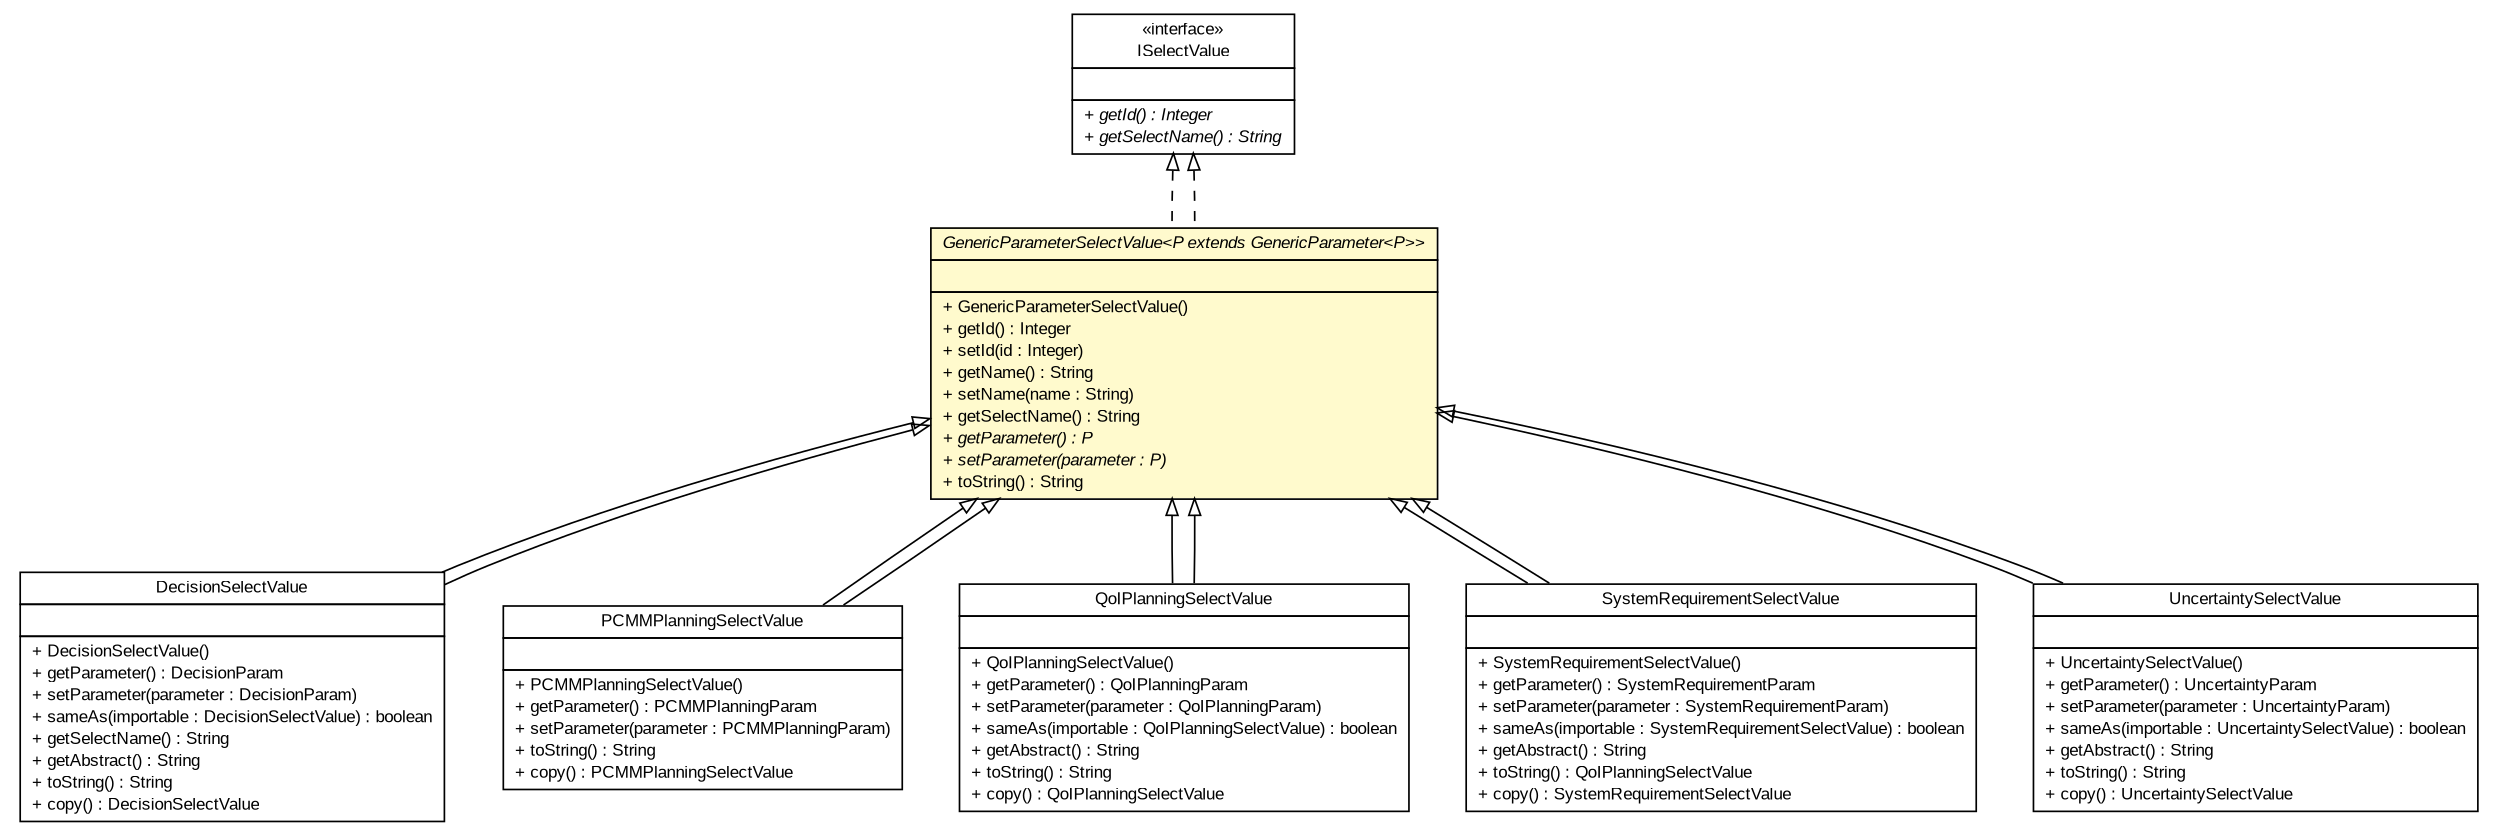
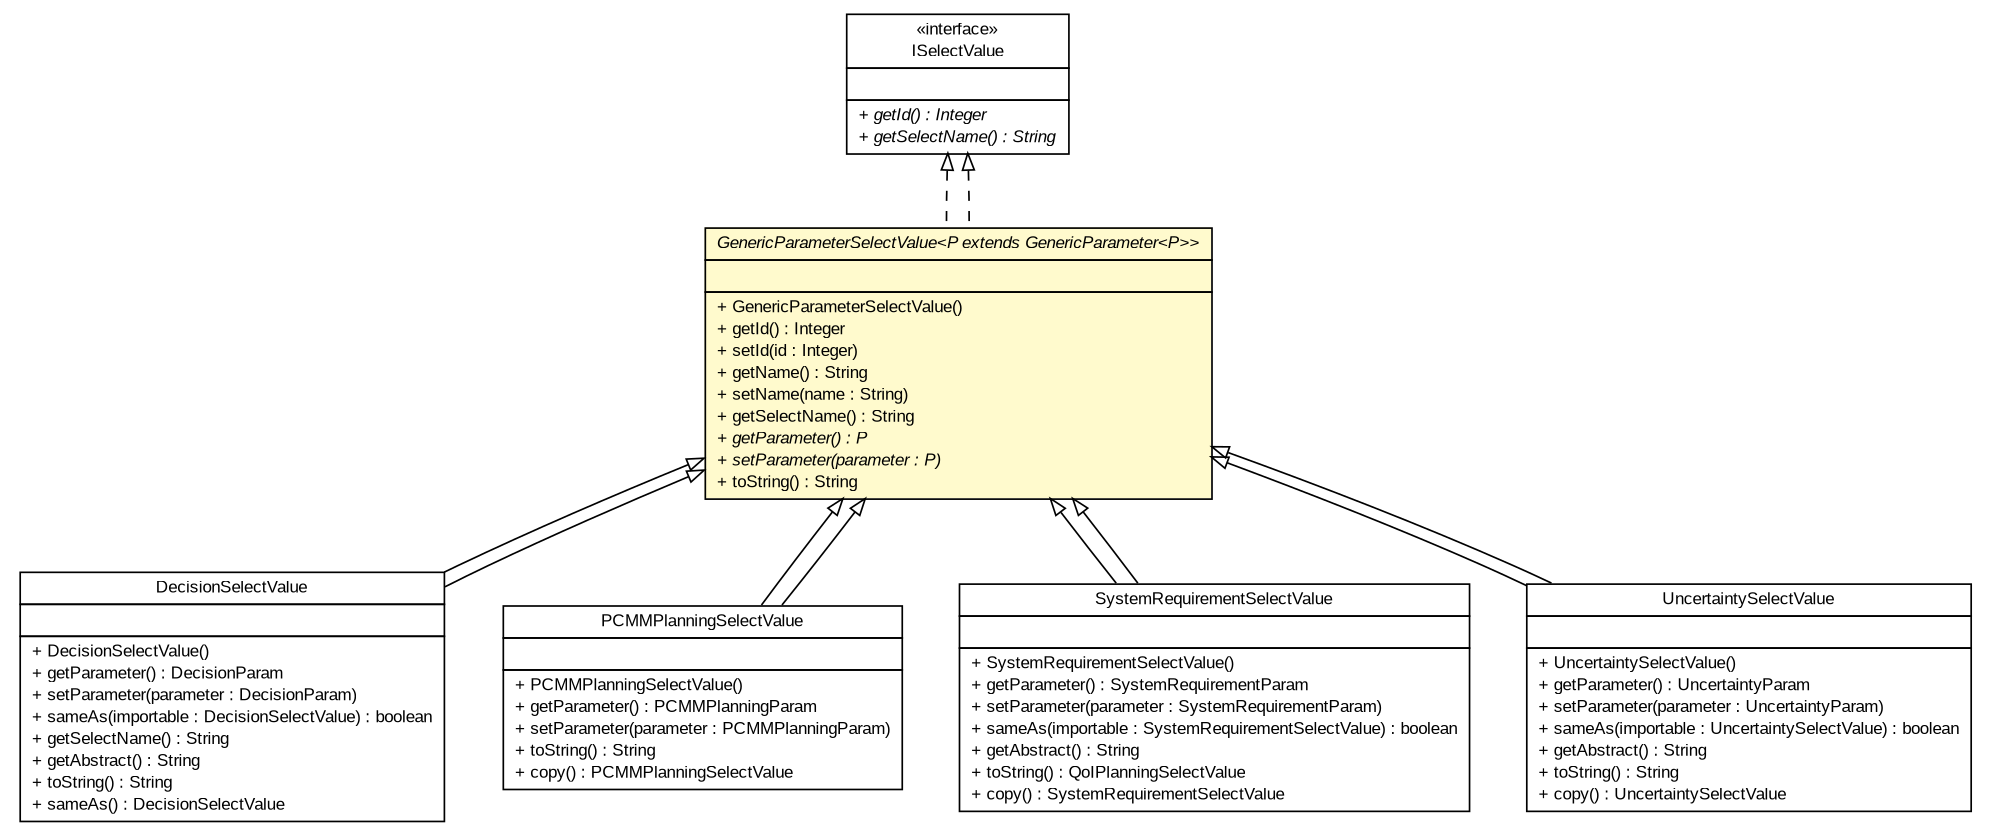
(1183, 697) -> none
(146, 805) -> (159, 805)
